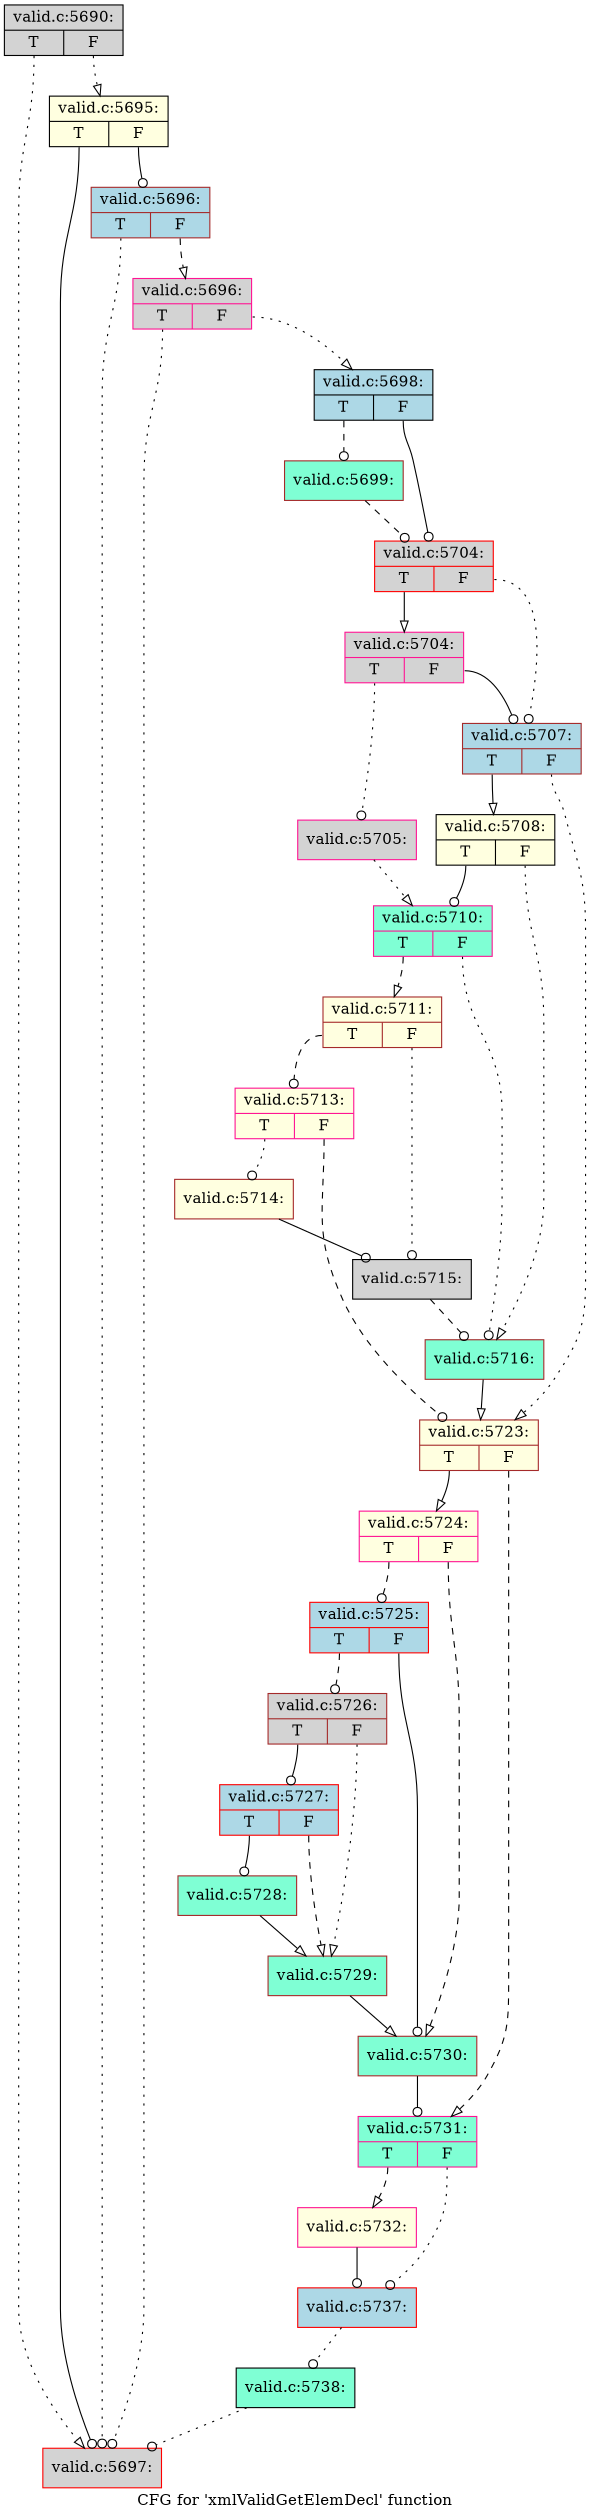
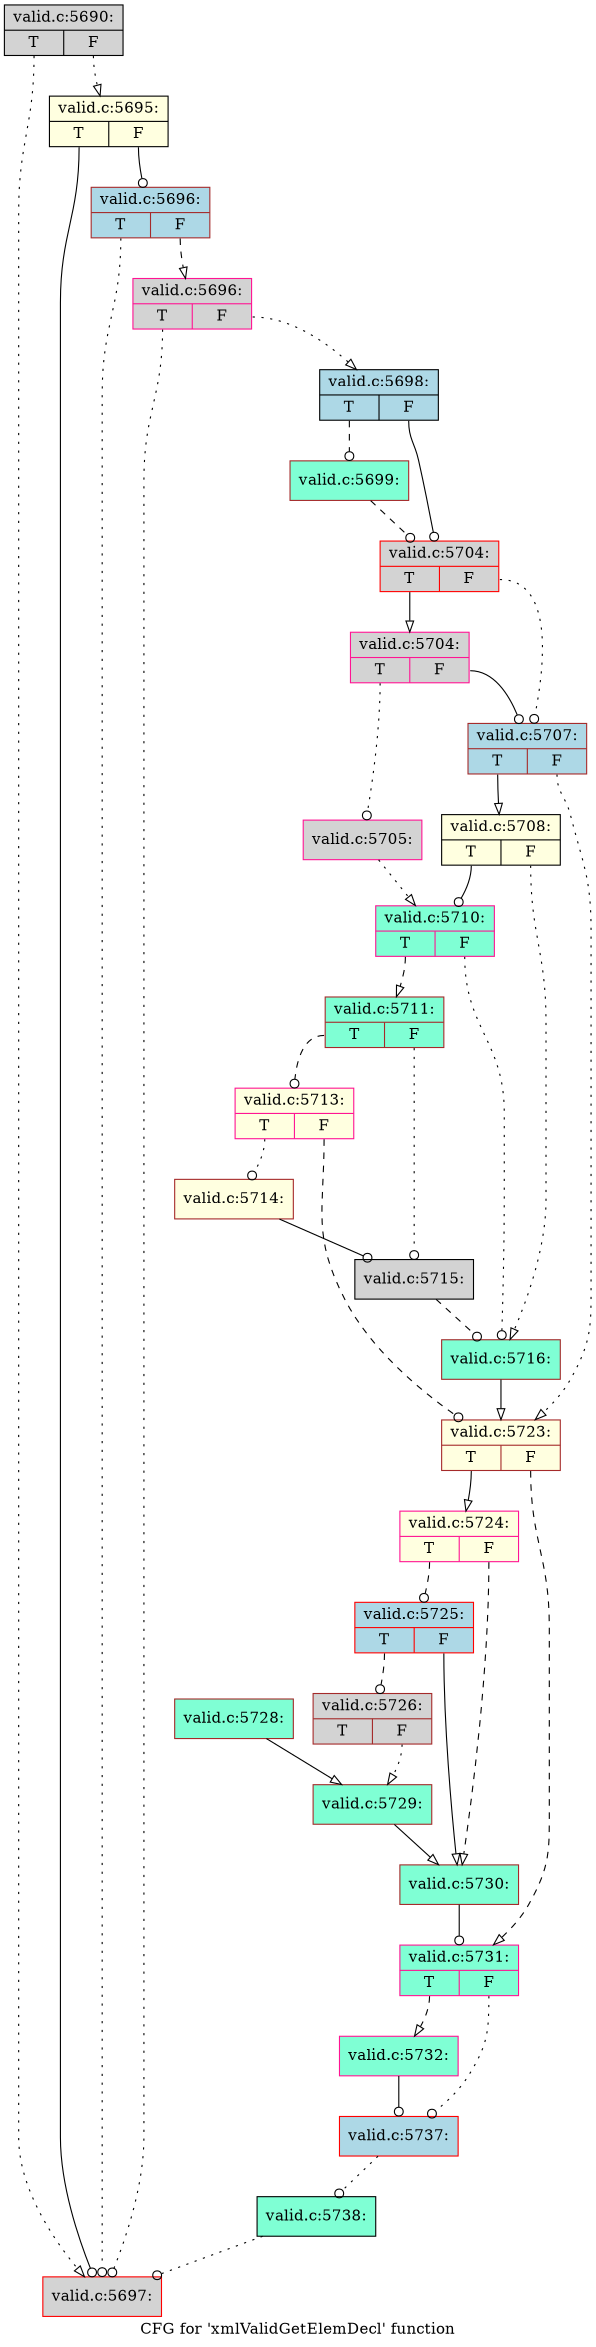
(382, 1022) -> (385, 1022)
(279, 1810) -> none
(417, 1839) -> (448, 1754)
(357, 2227) -> (399, 2056)
